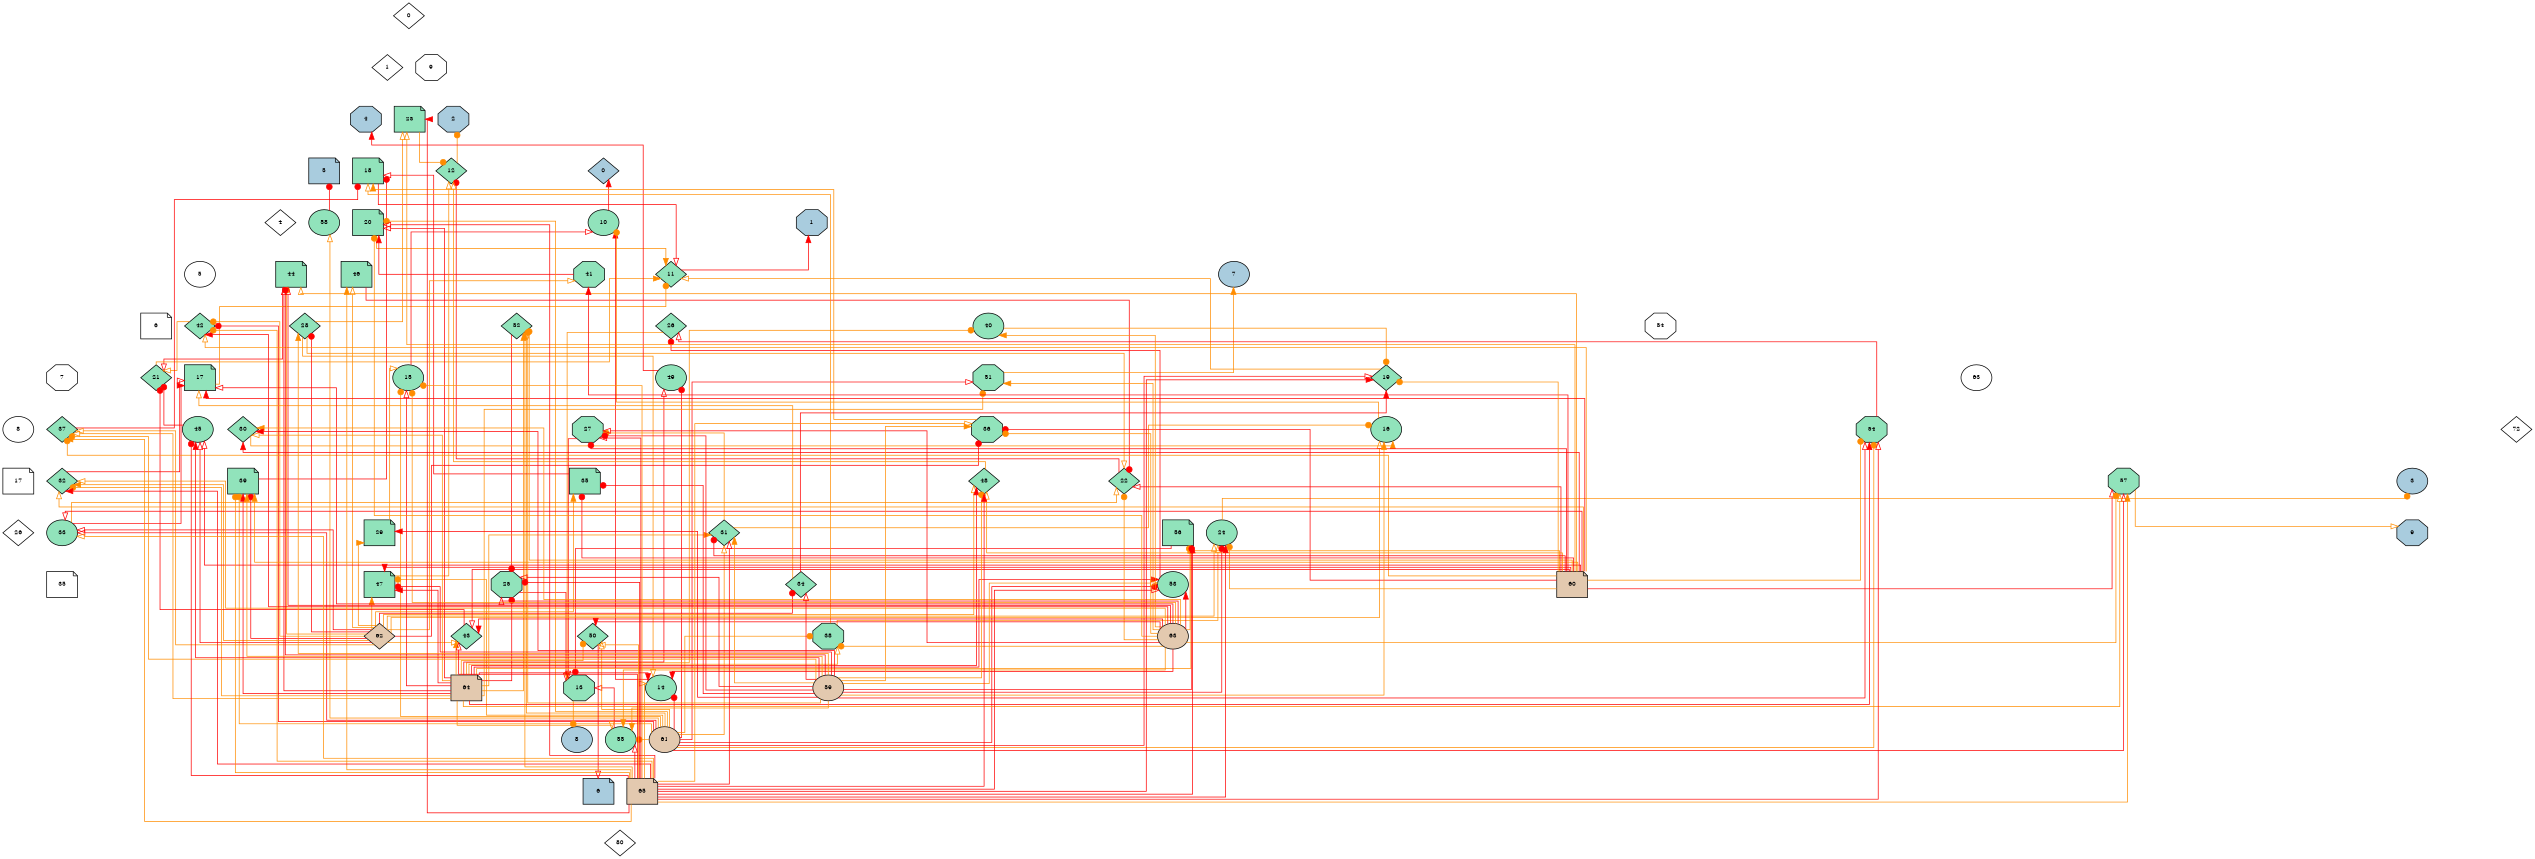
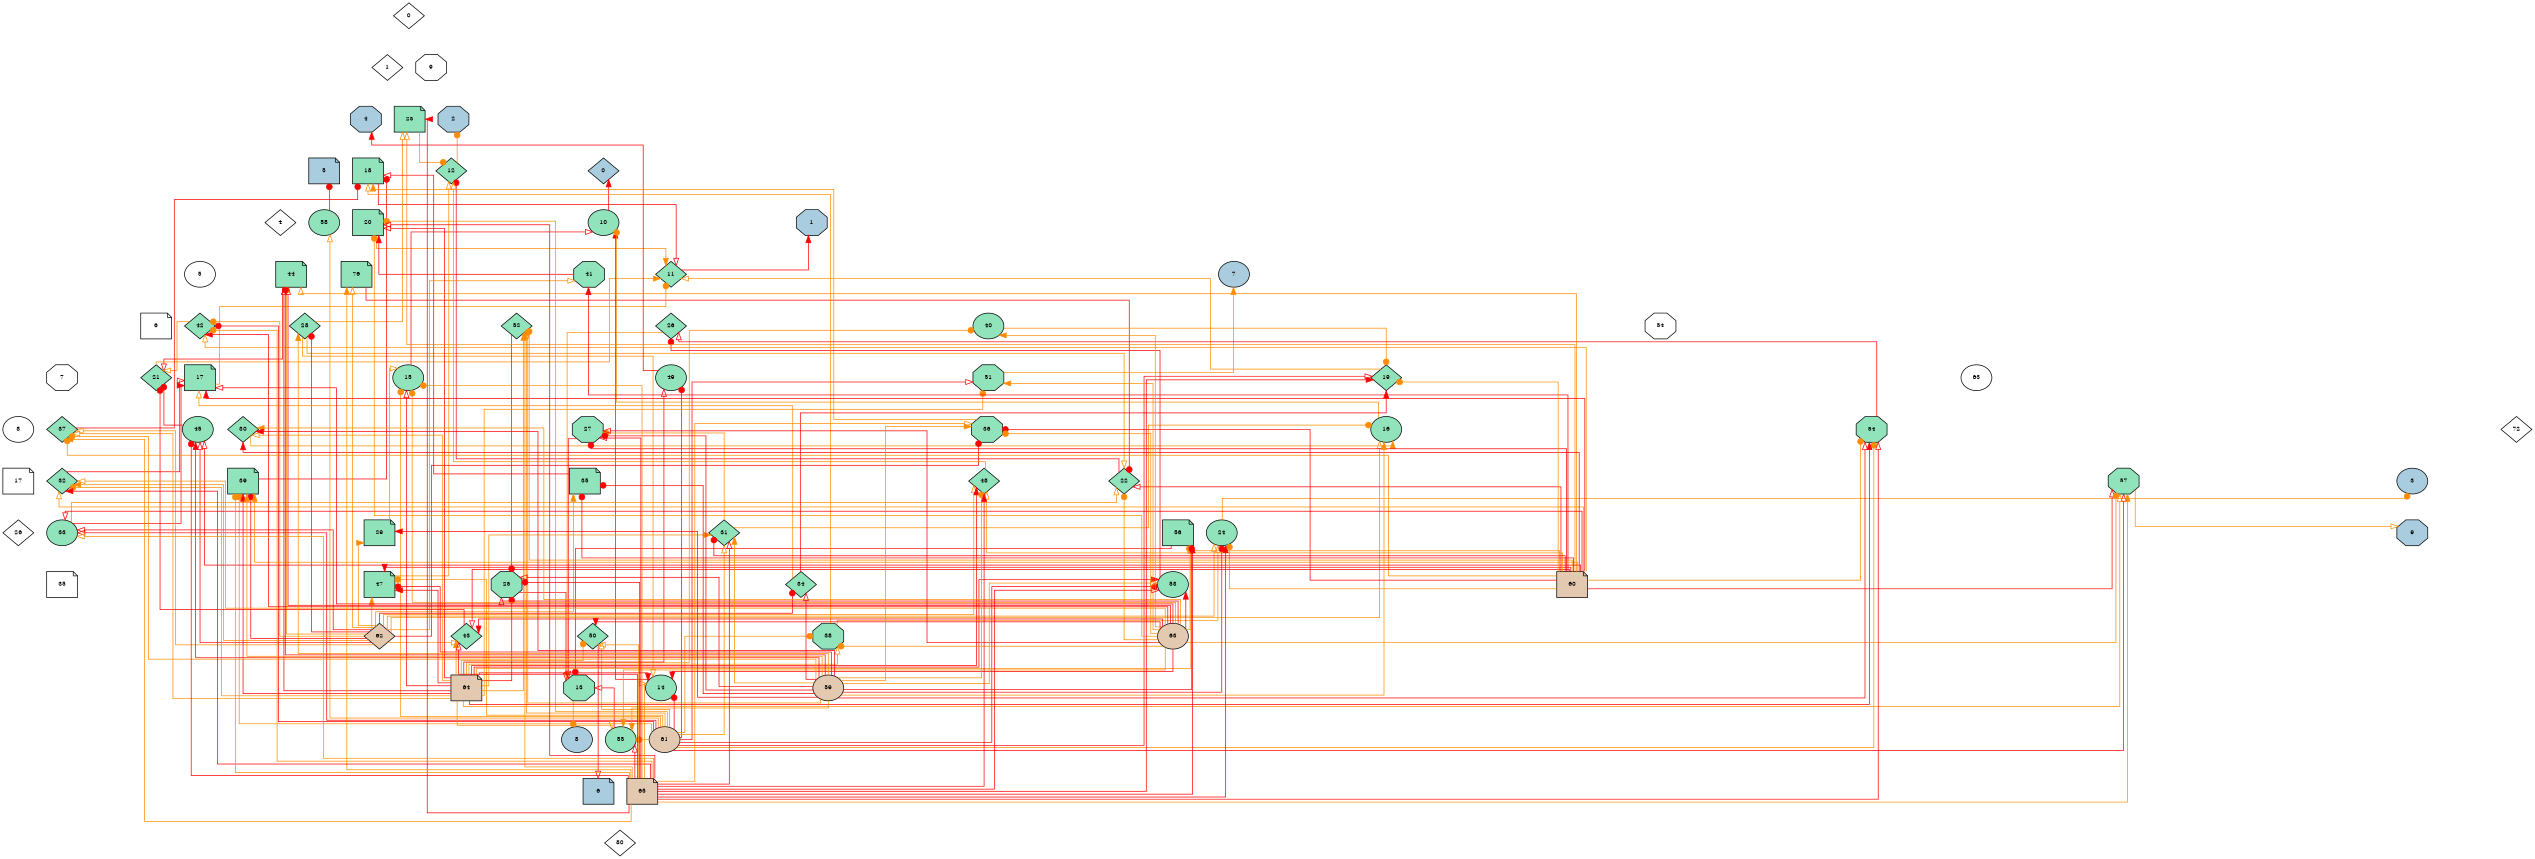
(357, 274) -> (357, 274)
